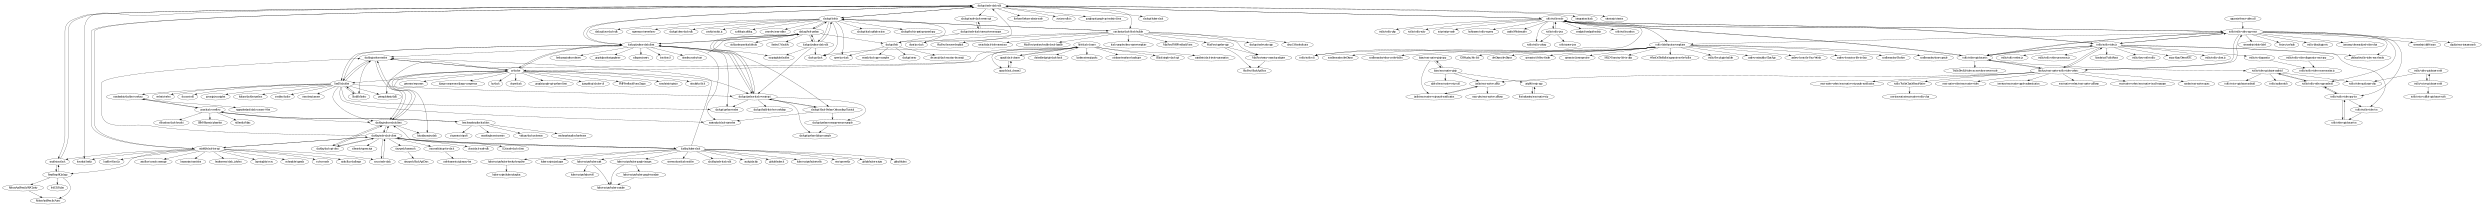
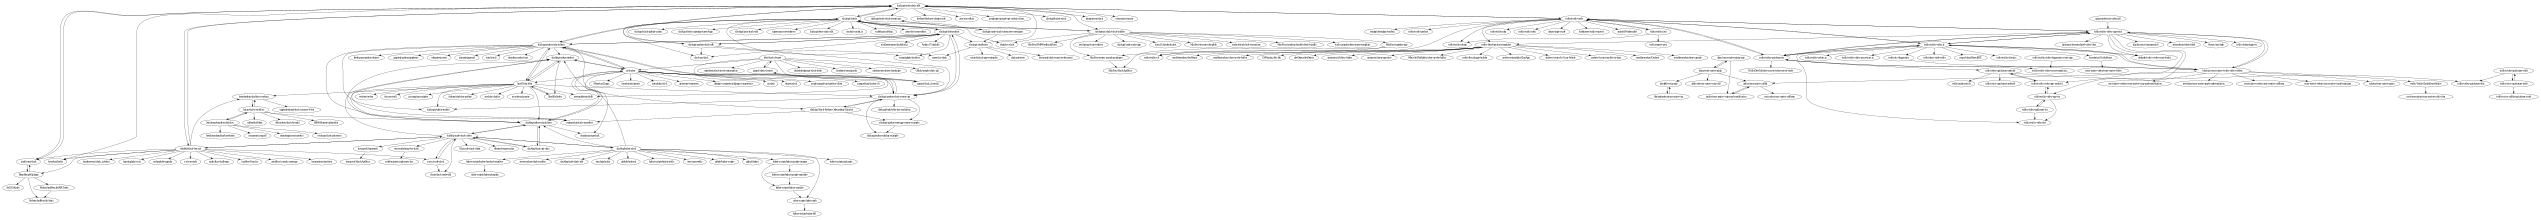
(931, 24) -> (940, 24)
(892, 45) -> (978, 45)
none -> (1091, 45)
(2424, 45) -> none
(951, 51) -> (826, 46)
none -> (467, 58)
(1618, 58) -> none
(1670, 58) -> (1427, 58)
(2010, 77) -> (2102, 63)
(632, 84) -> (601, 84)
none -> (205, 114)
(2356, 116) -> (2035, 115)
none -> (438, 167)
(602, 173) -> (796, 194)
